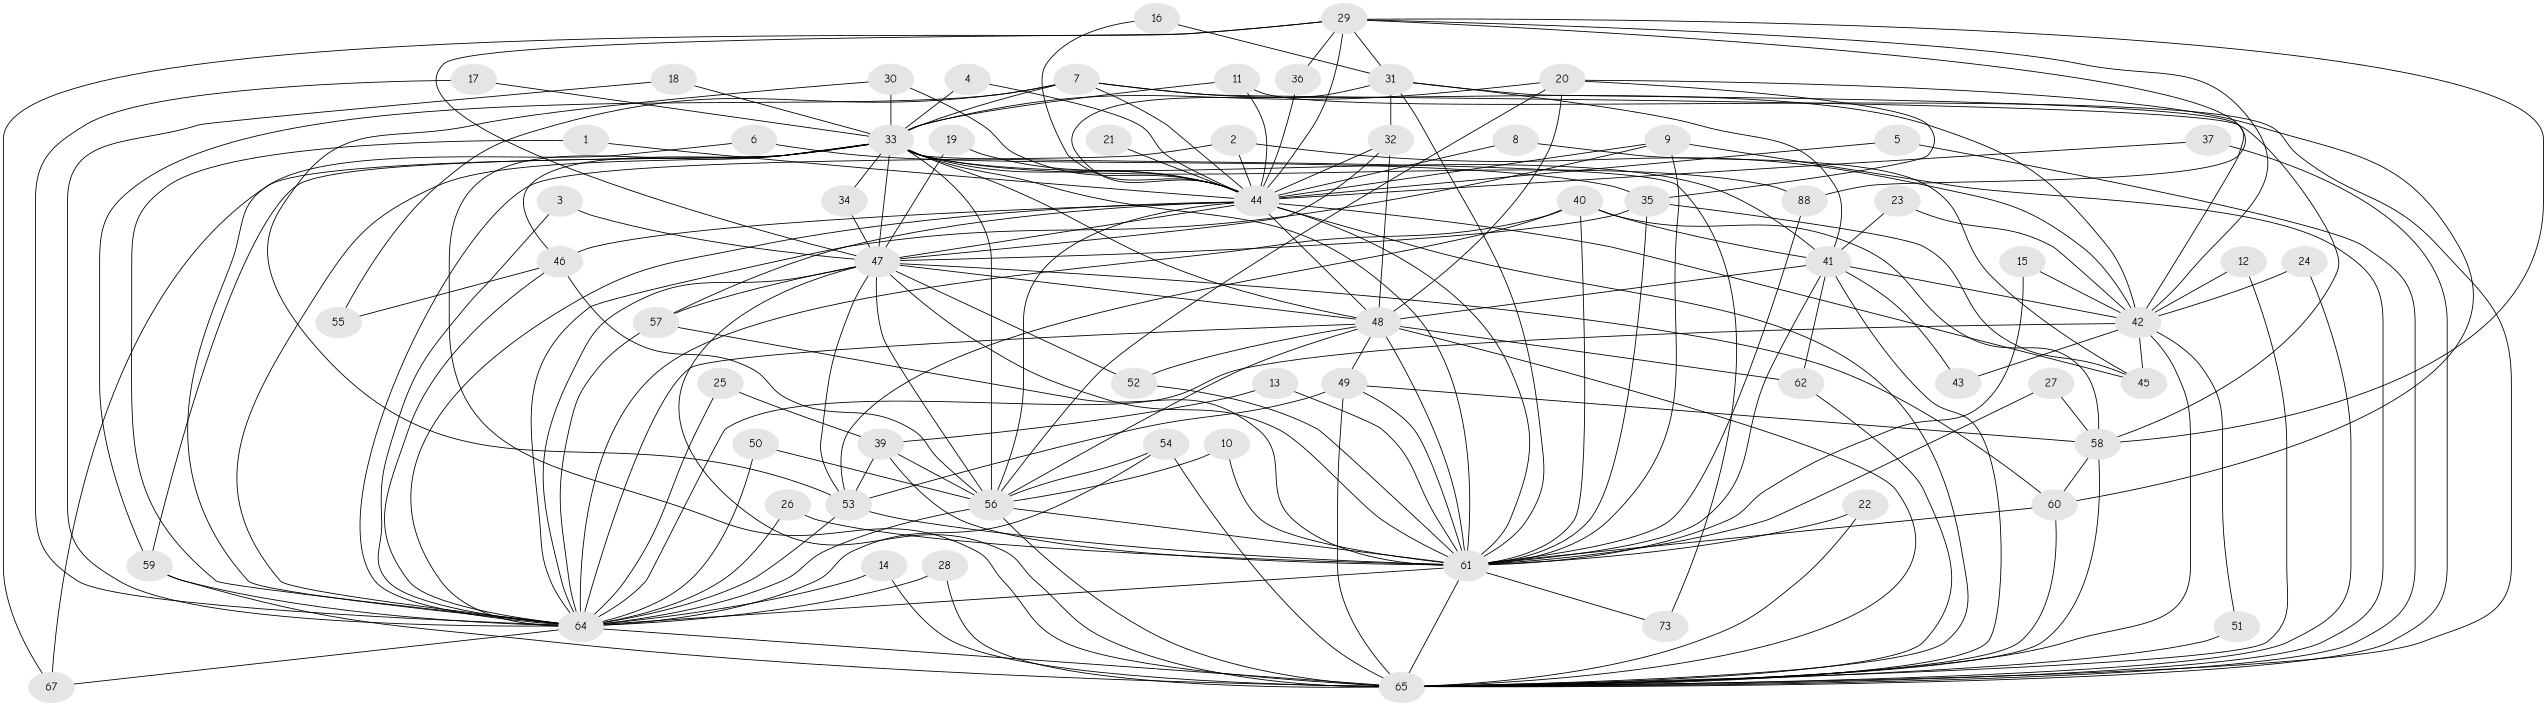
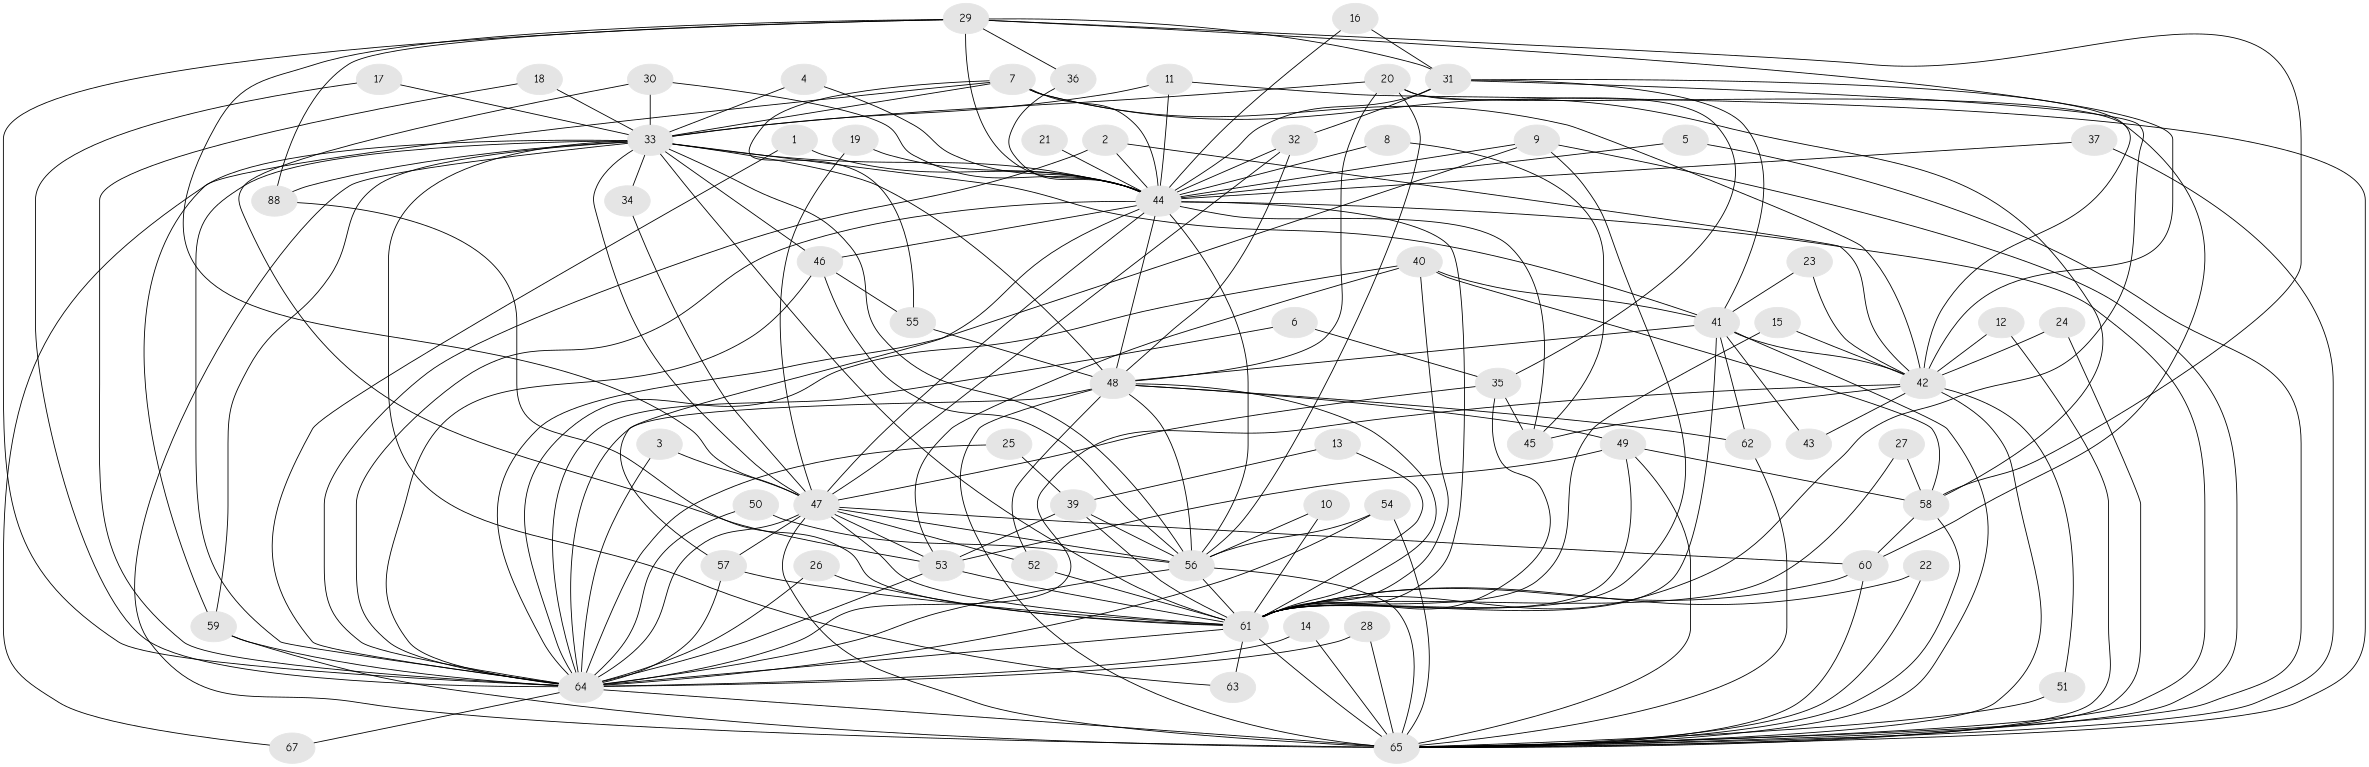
(382, 48) -> (3, 153)
(1128, 292) -> (1009, 352)
(1665, 627) -> (1233, 687)
